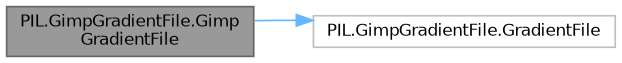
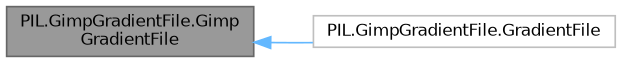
(275, 20) -> (292, 43)
